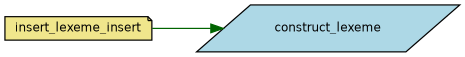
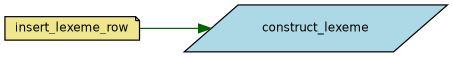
(78, 28) -> (72, 28)
